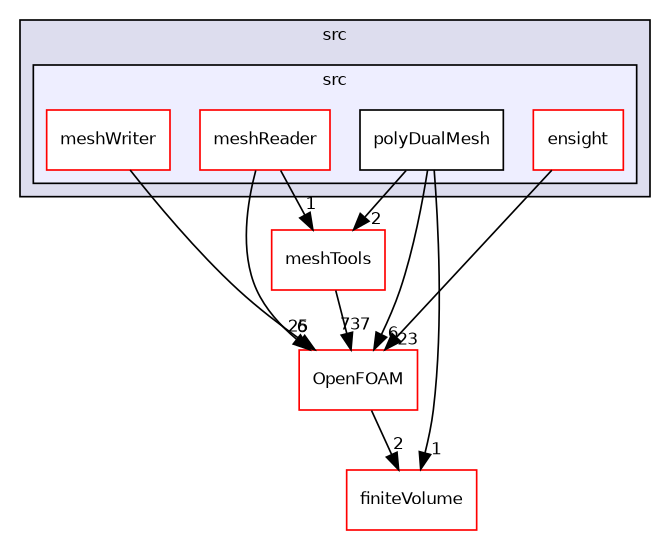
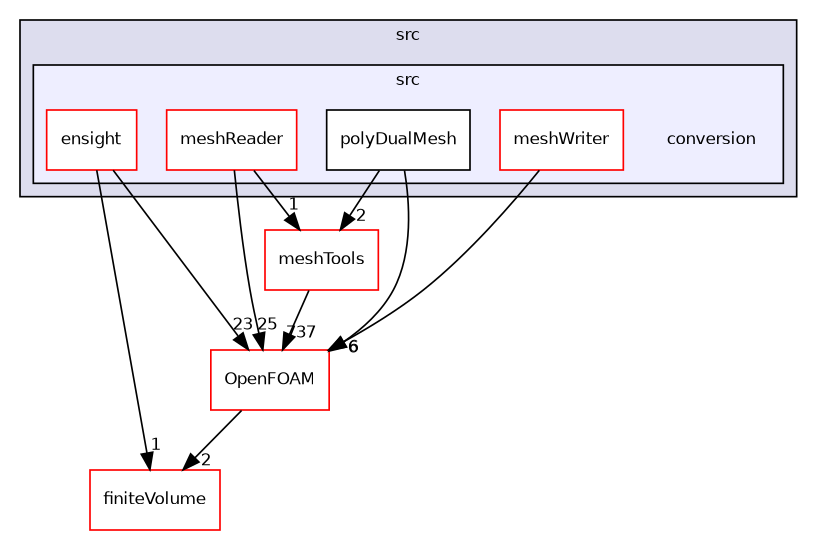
none -> (712, 140)
(439, 312) -> (122, 312)
